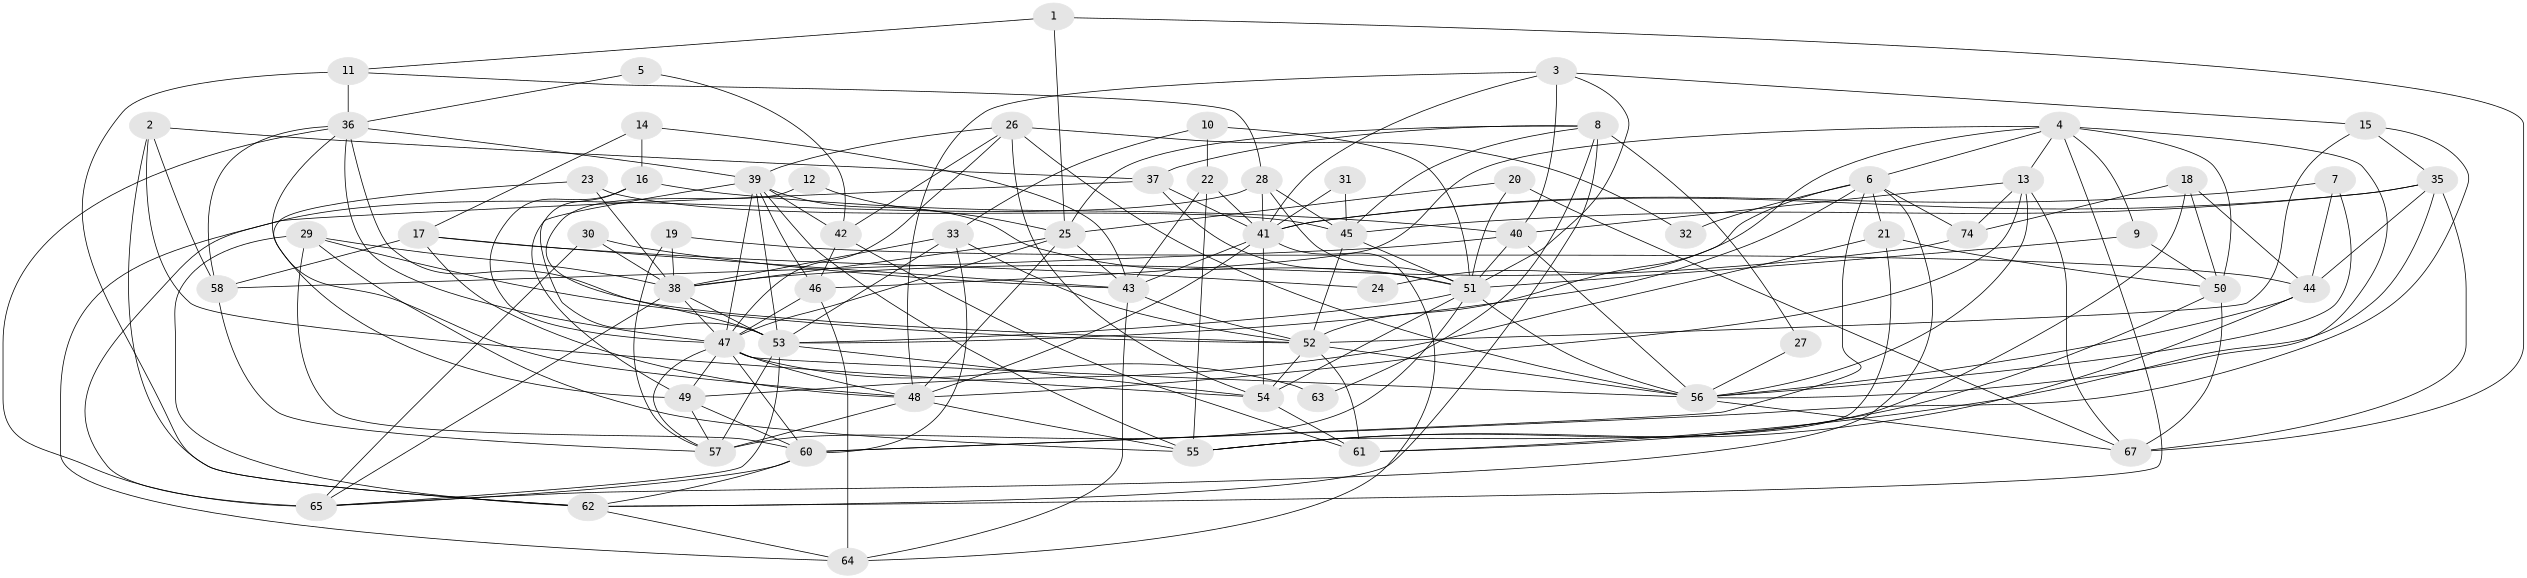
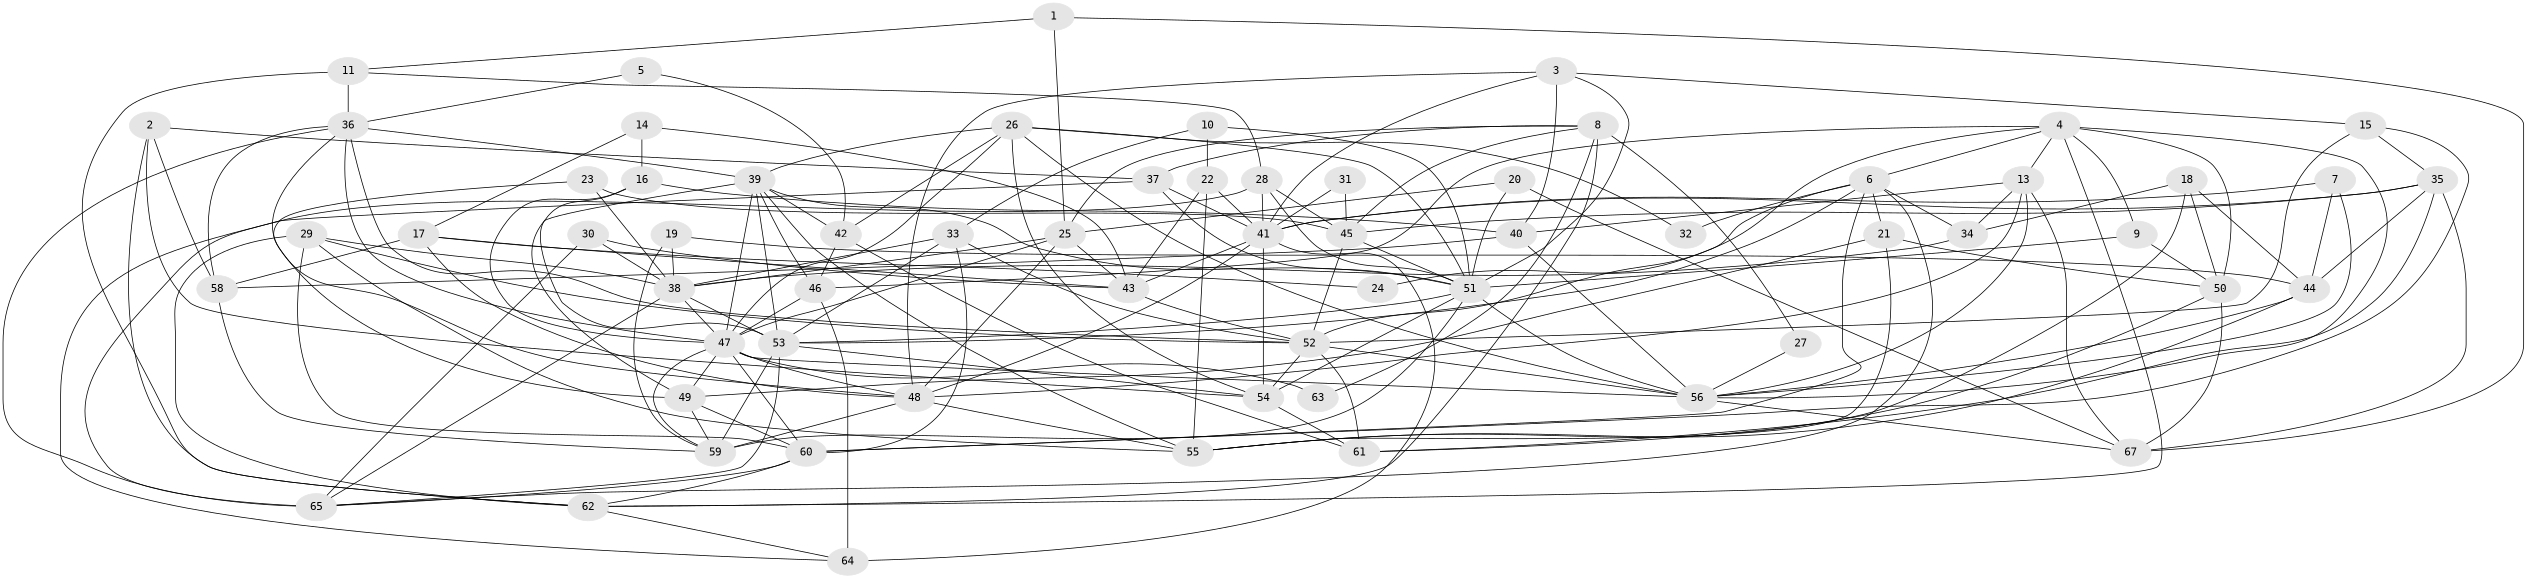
(809, 180) -> none
(1967, 235) -> (1967, 235)
(1493, 262) -> (1287, 150)
(715, 453) -> (715, 453)
(1057, 508) -> none
